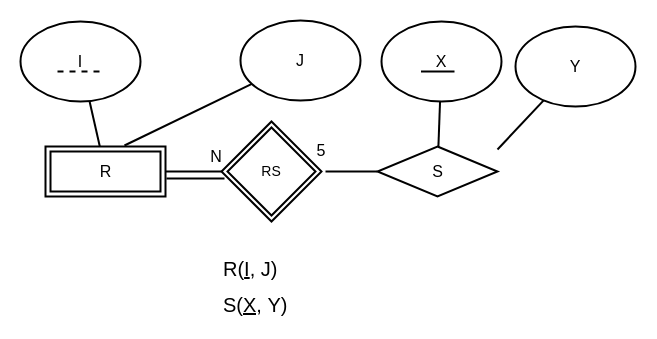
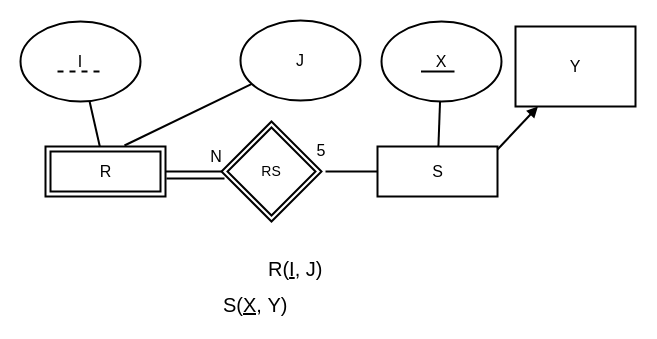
(576, 67) -> (576, 67)
(536, 108) -> (530, 115)
(438, 172) -> (438, 172)
(259, 268) -> (304, 268)
